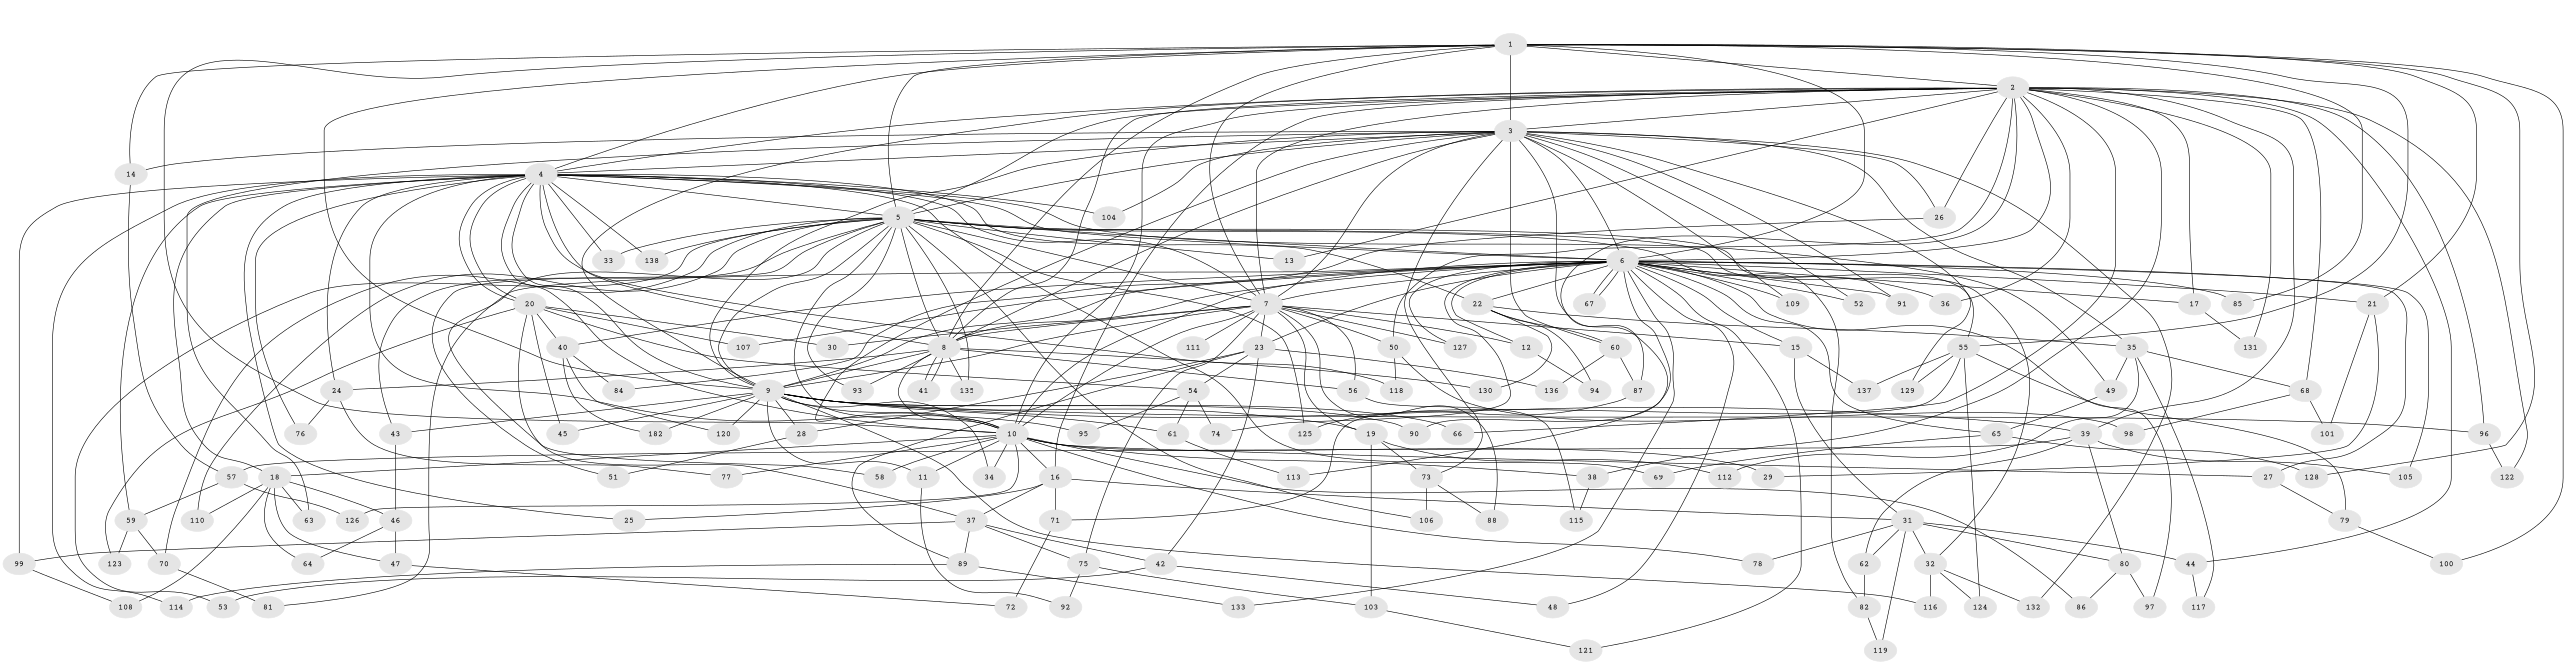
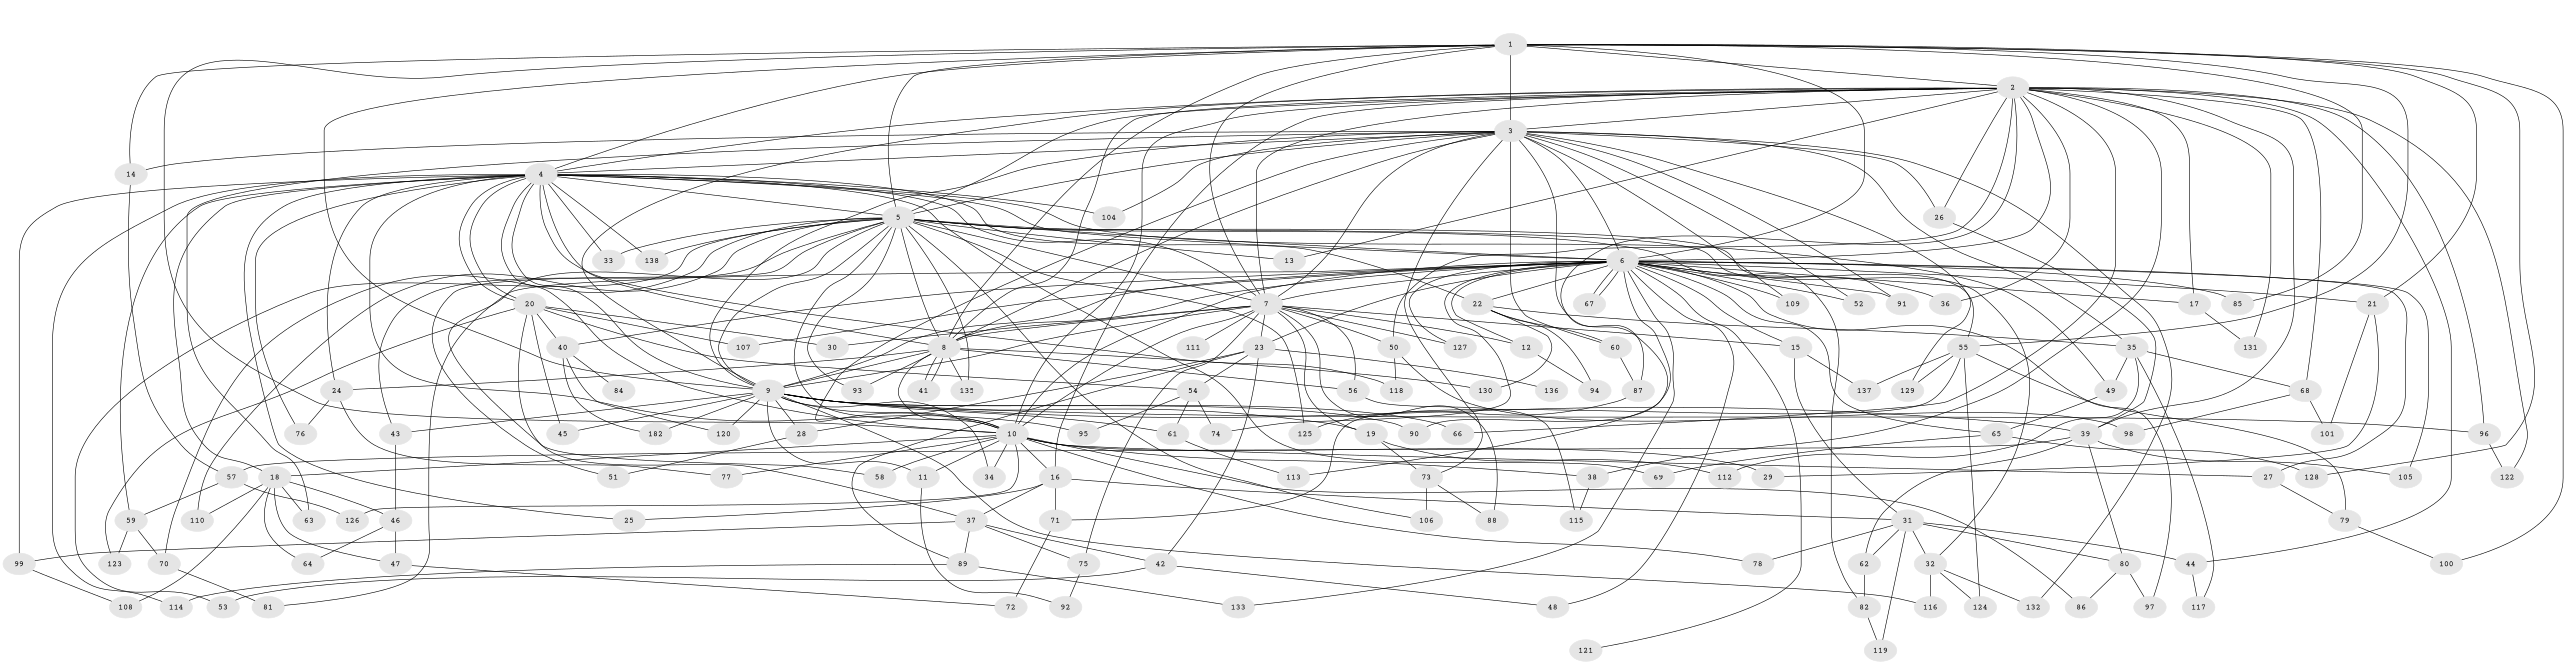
(1336, 265) -> (2119, 304)
(1580, 371) -> none
(1371, 607) -> none
